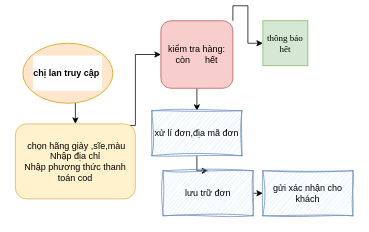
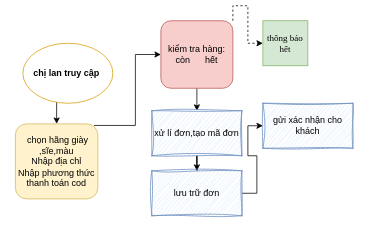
(248, 15) -> (248, 15)
(68, 73) -> (68, 73)
(197, 133) -> (197, 133)
(75, 161) -> (57, 161)
(208, 193) -> (197, 193)
(308, 193) -> (308, 126)
